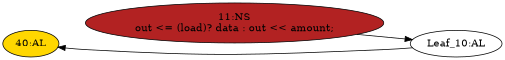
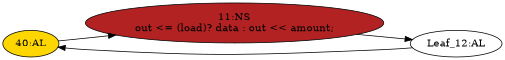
none -> (83, 38)
(456, 44) -> (456, 44)
